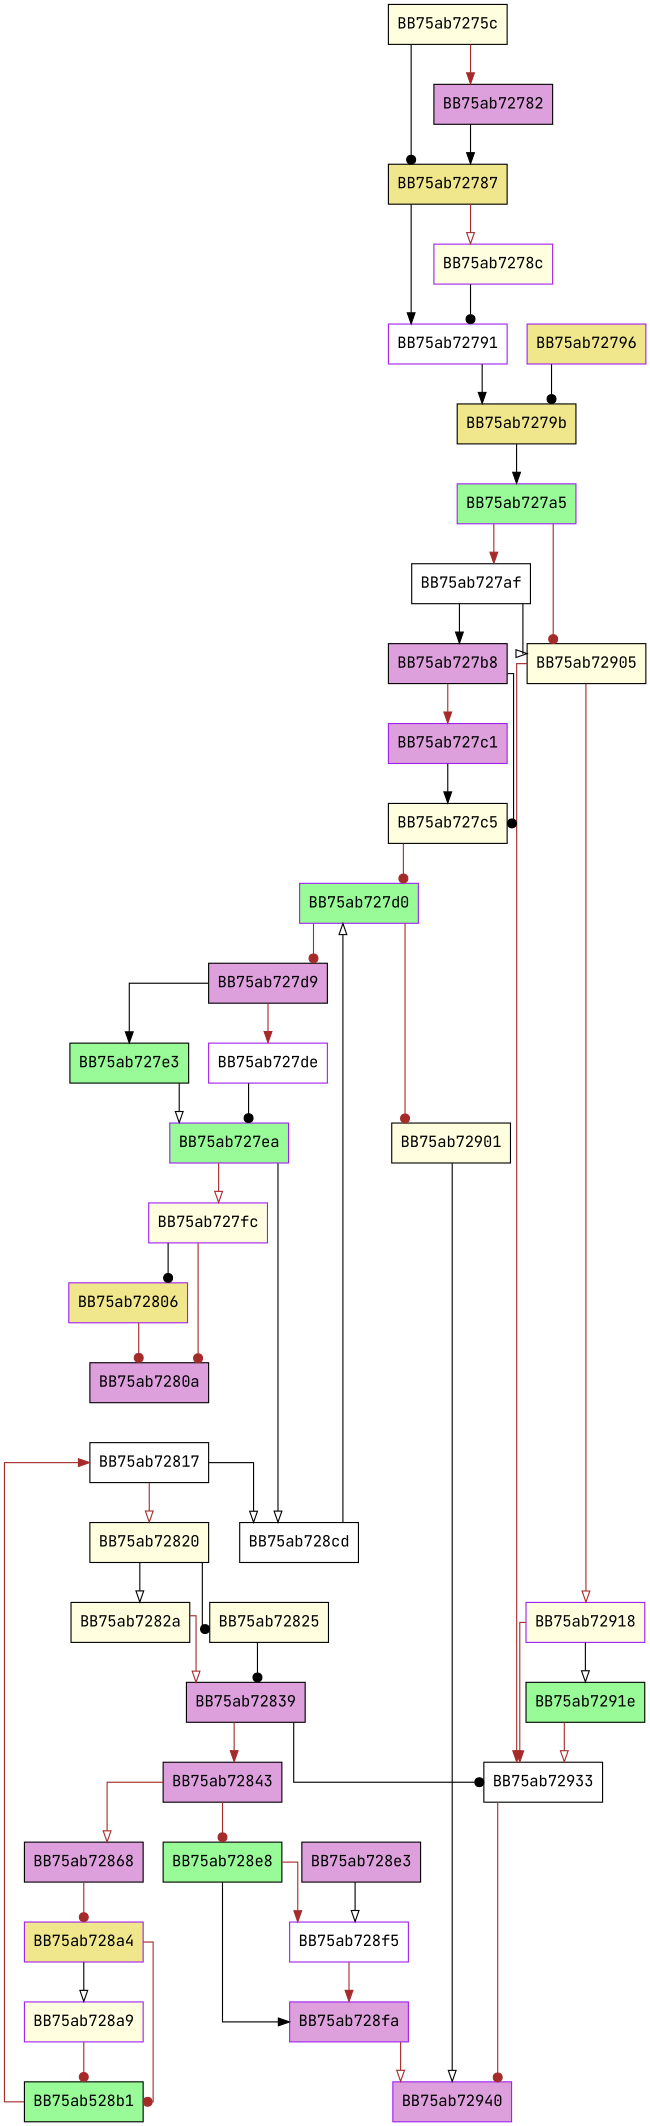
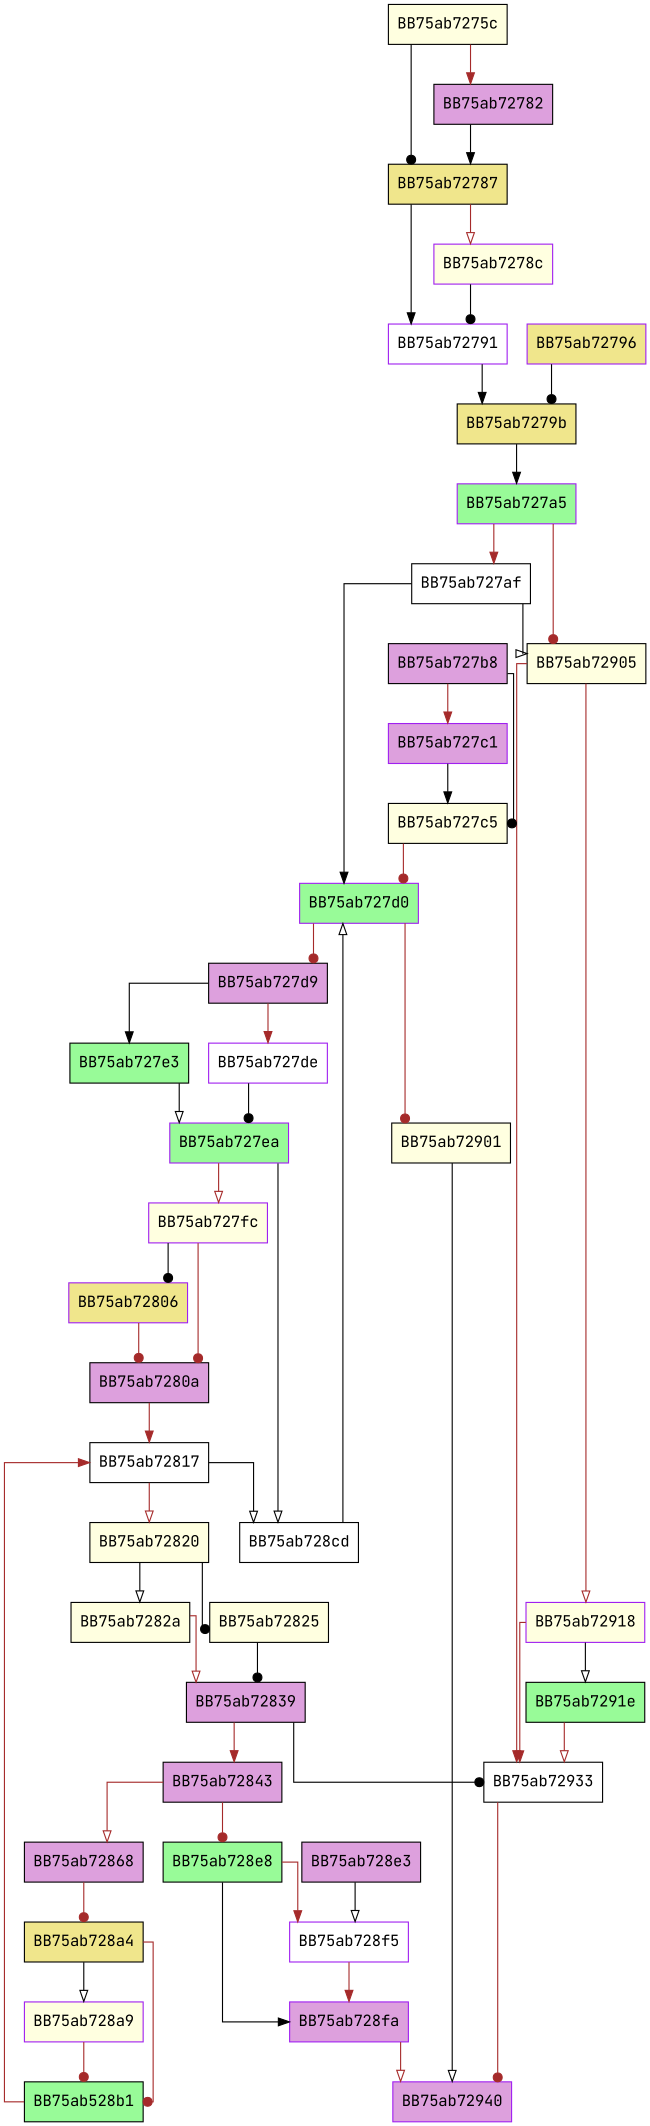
(459, 618) -> (344, 694)
none -> (149, 1417)
(84, 1942) -> (84, 1942)
